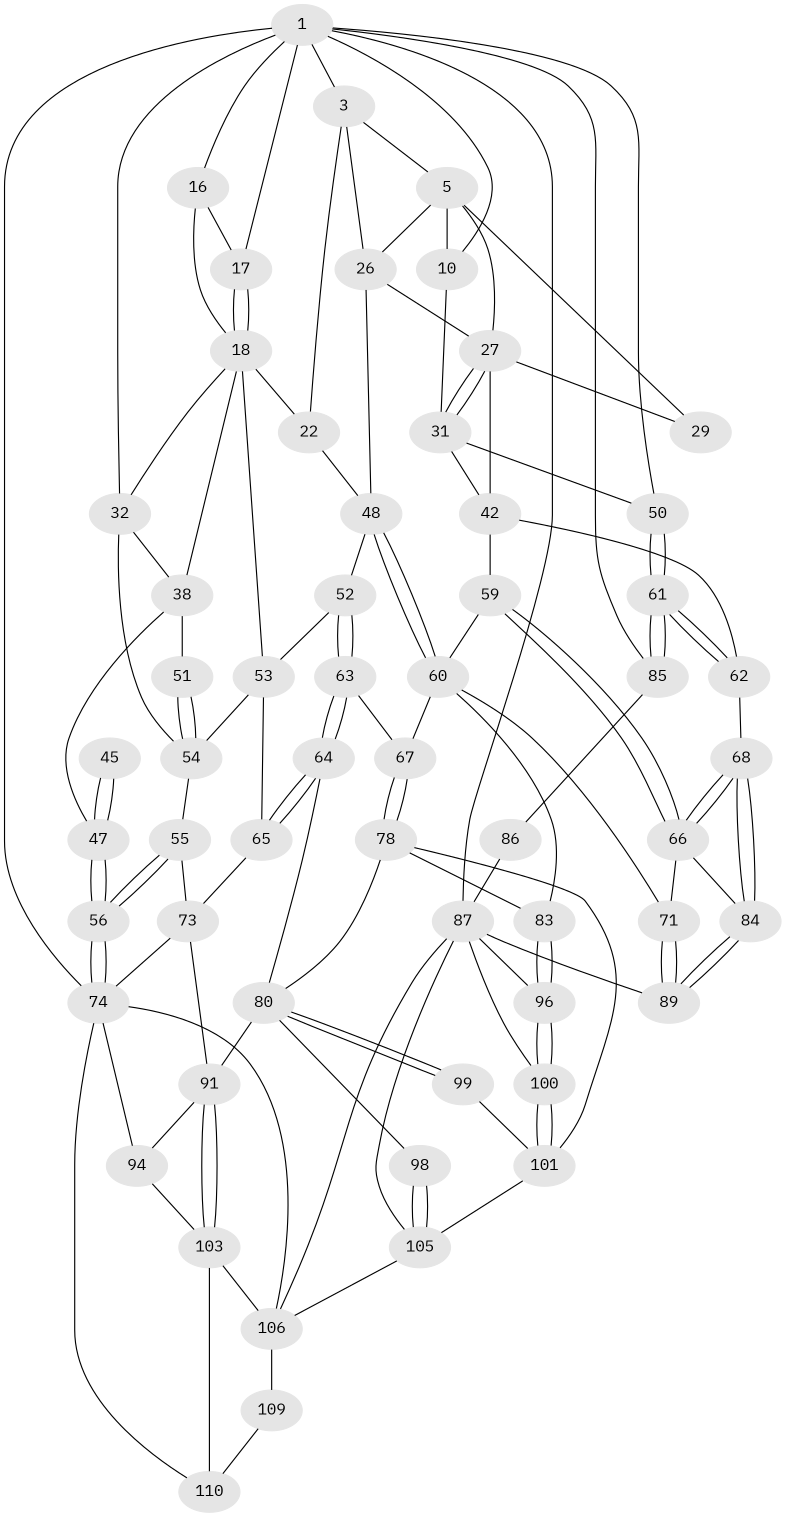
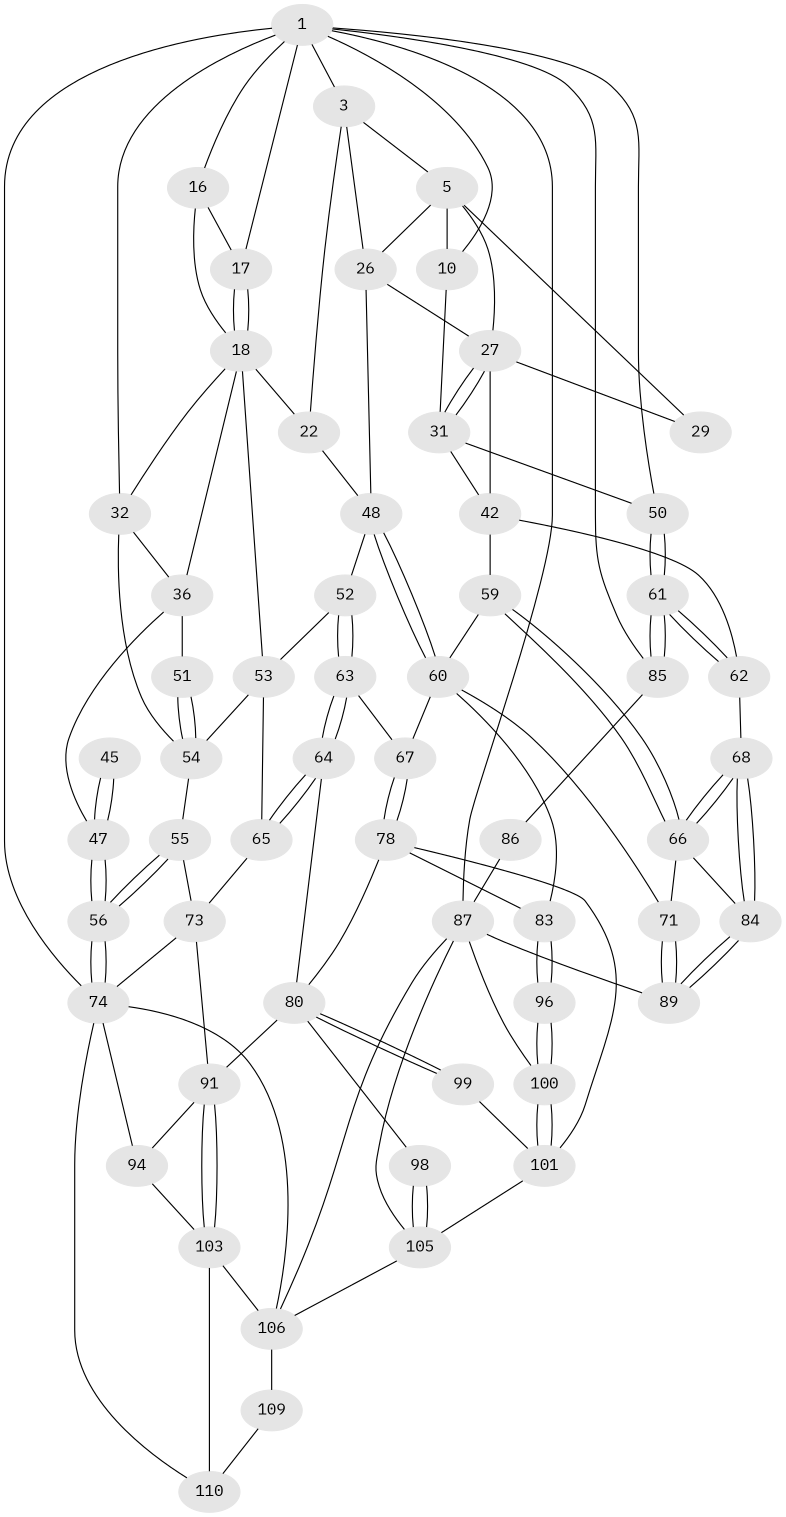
(182, 595) -> (182, 595)
(504, 962) -> none
